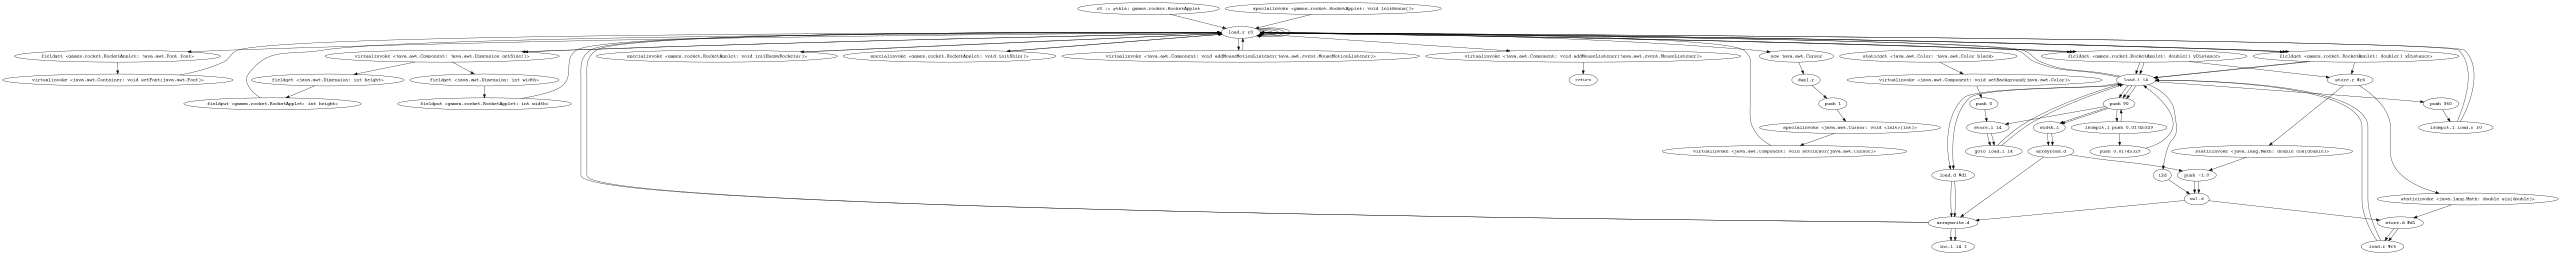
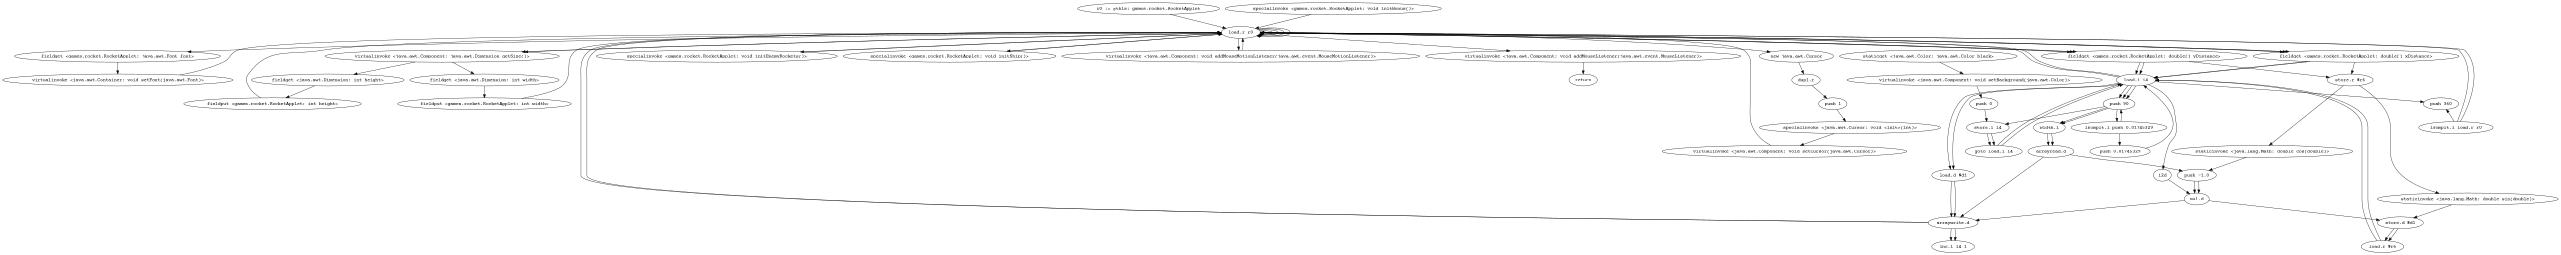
(2445, 114) -> (2451, 117)
